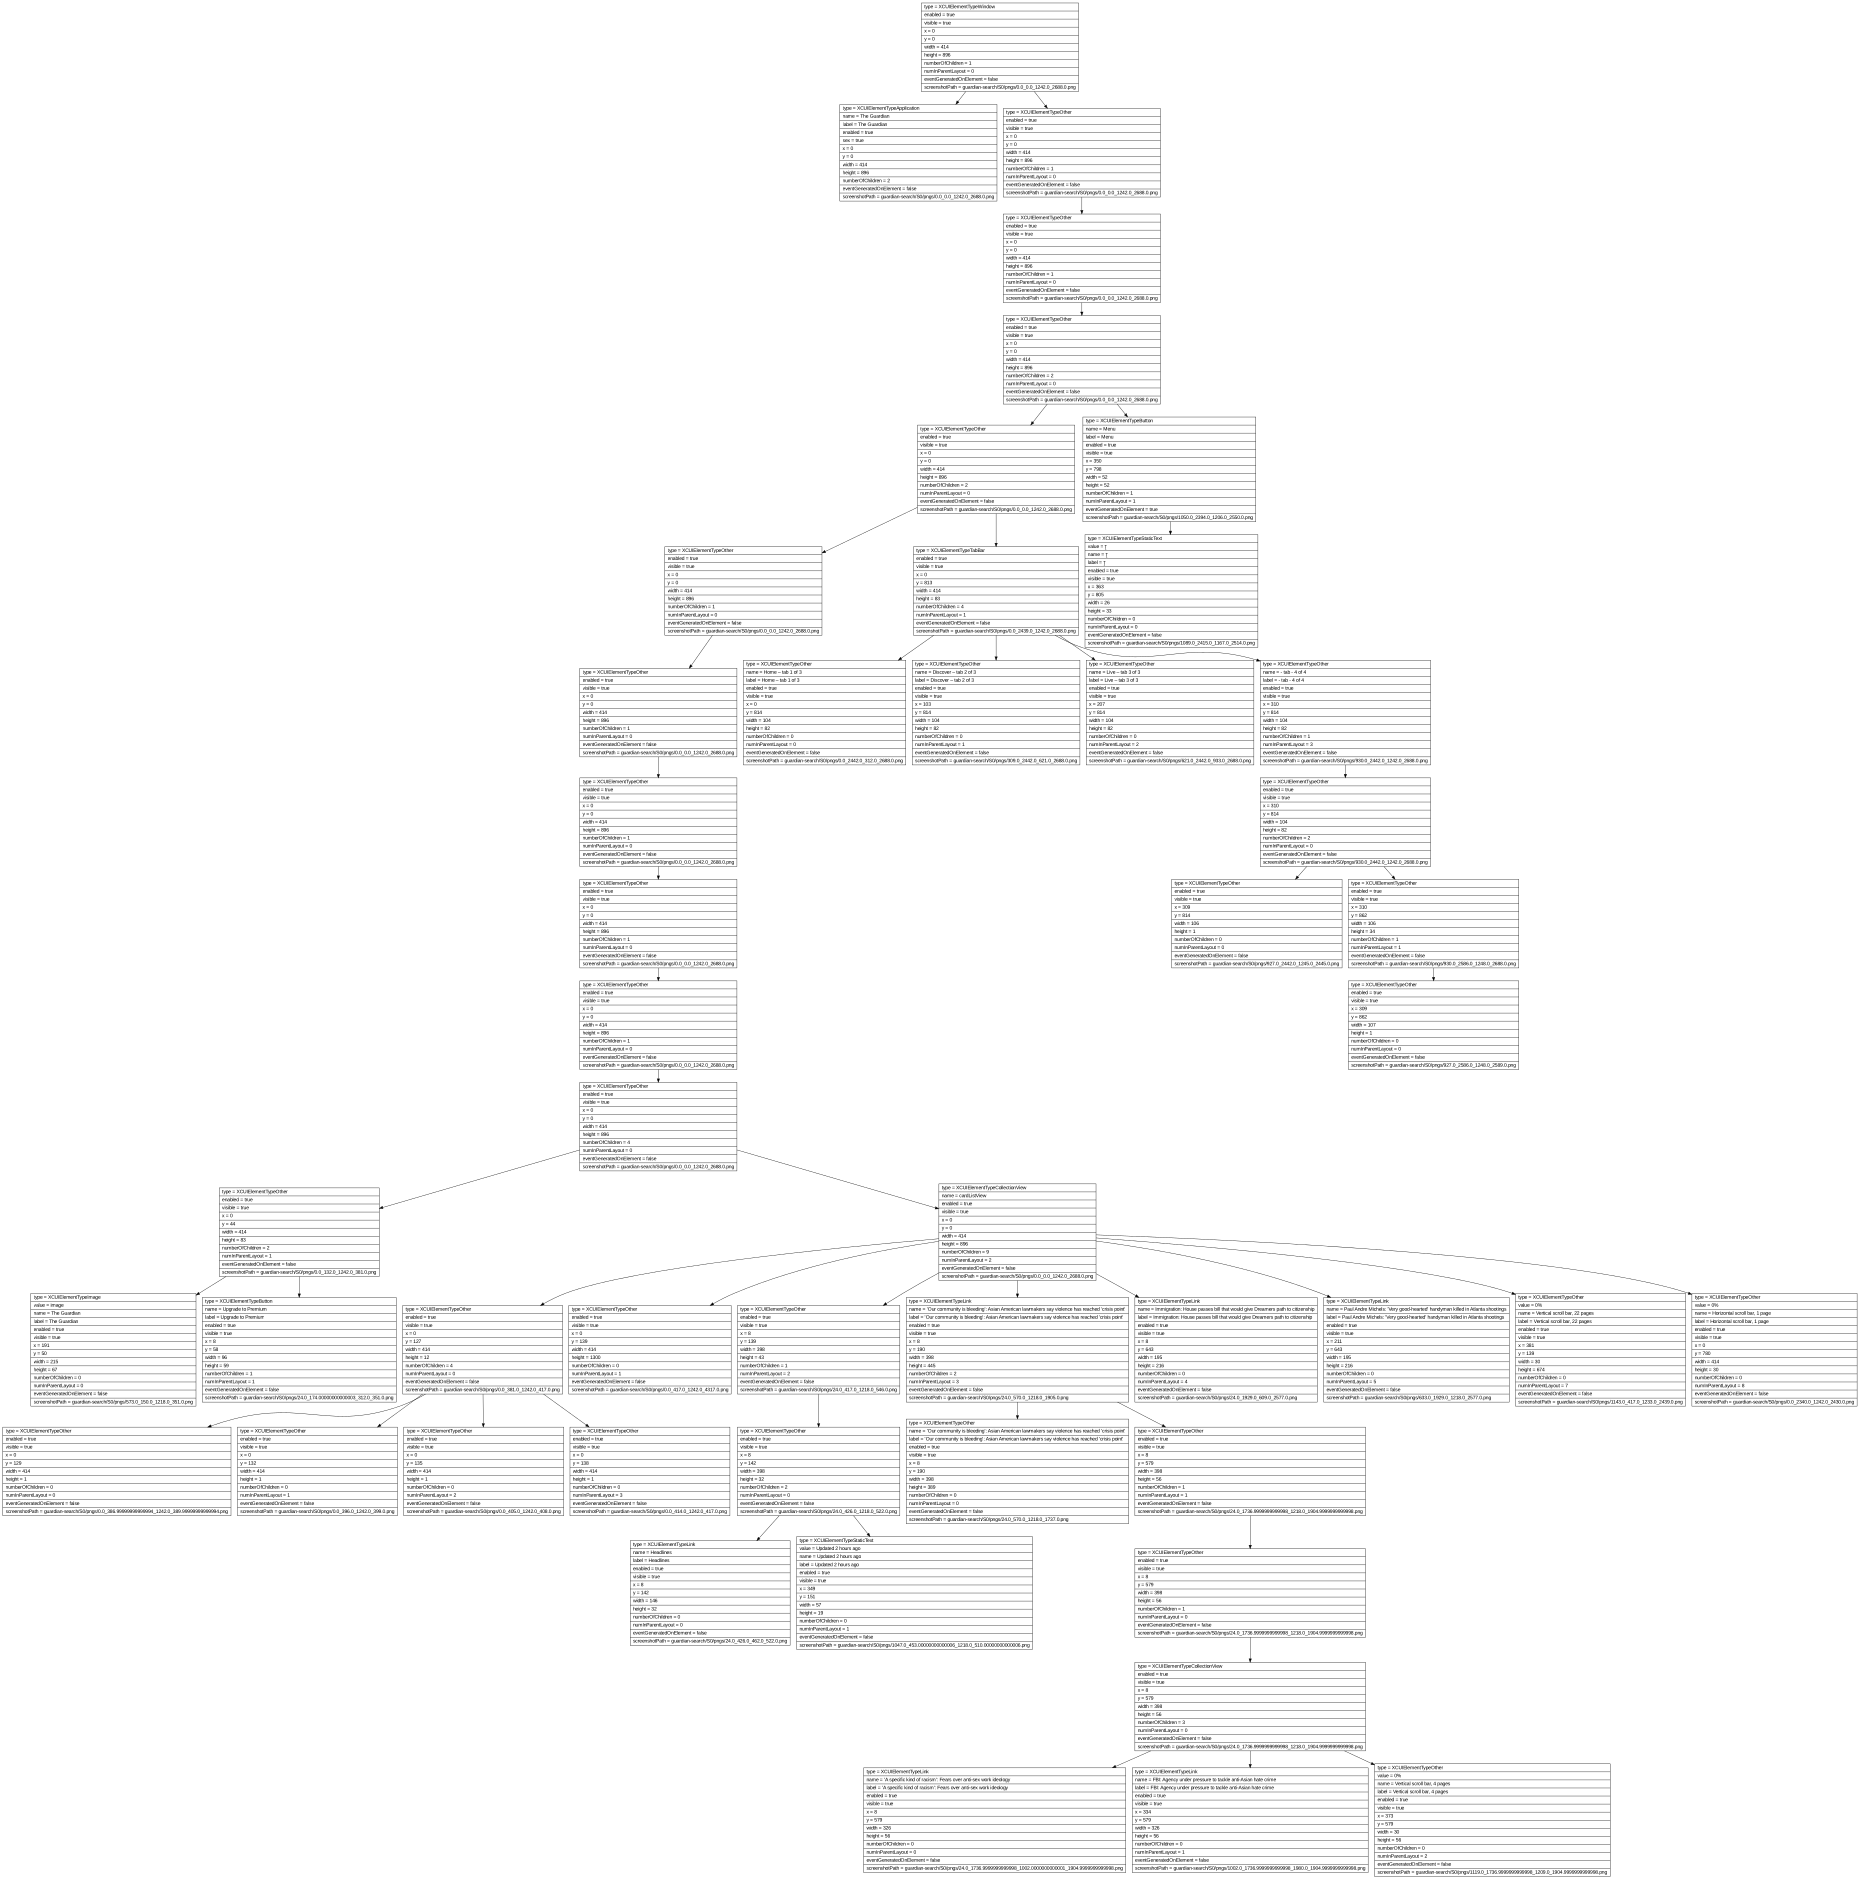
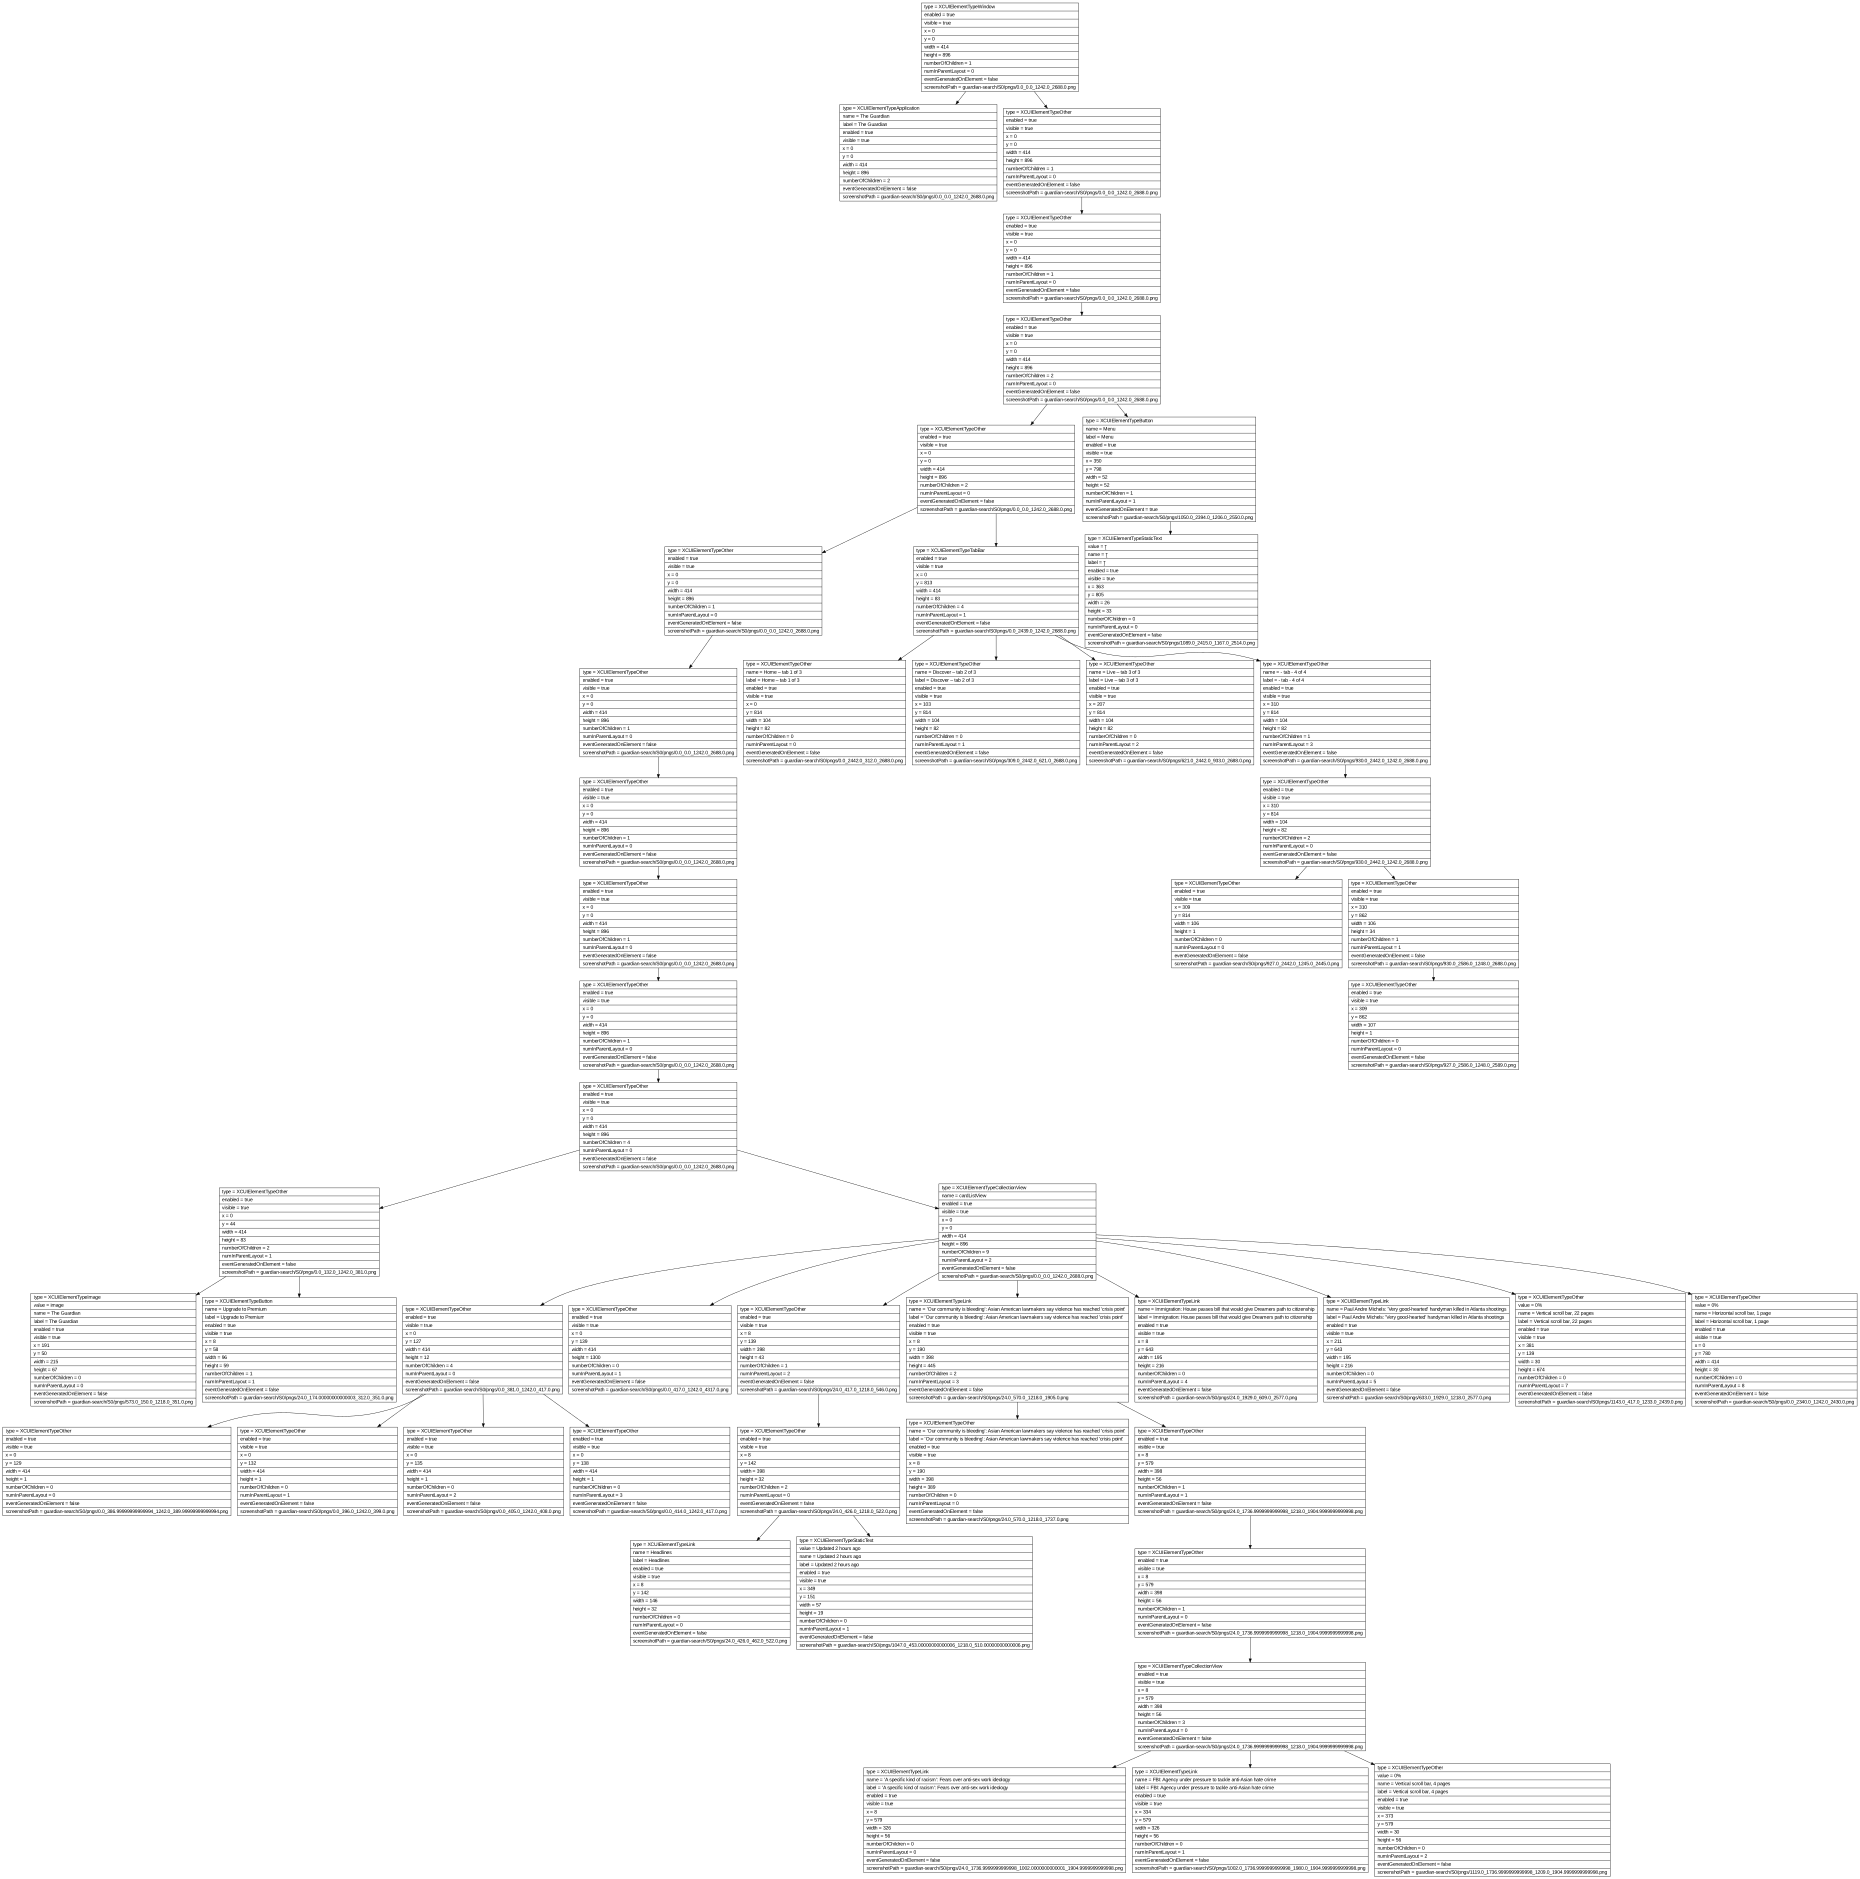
(853, 141) -> (856, 141)
